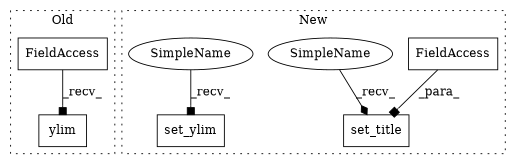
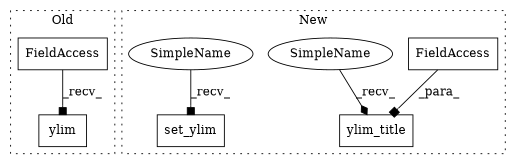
(376, 131) -> (376, 131)
